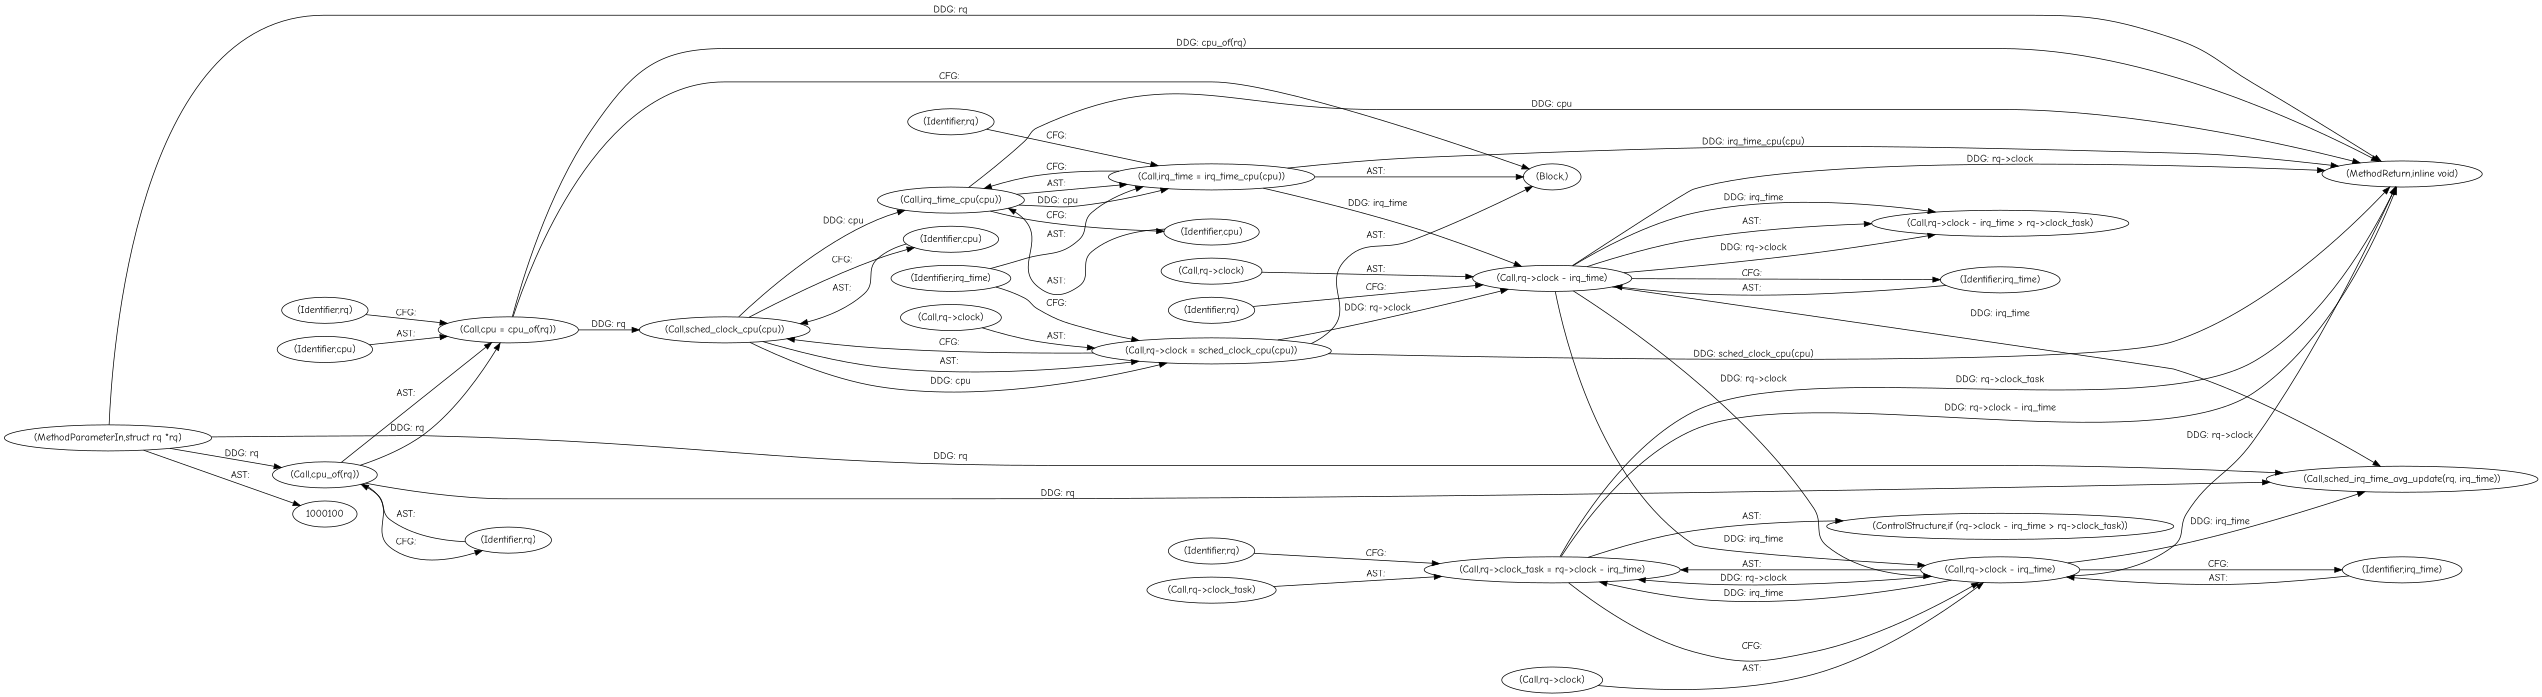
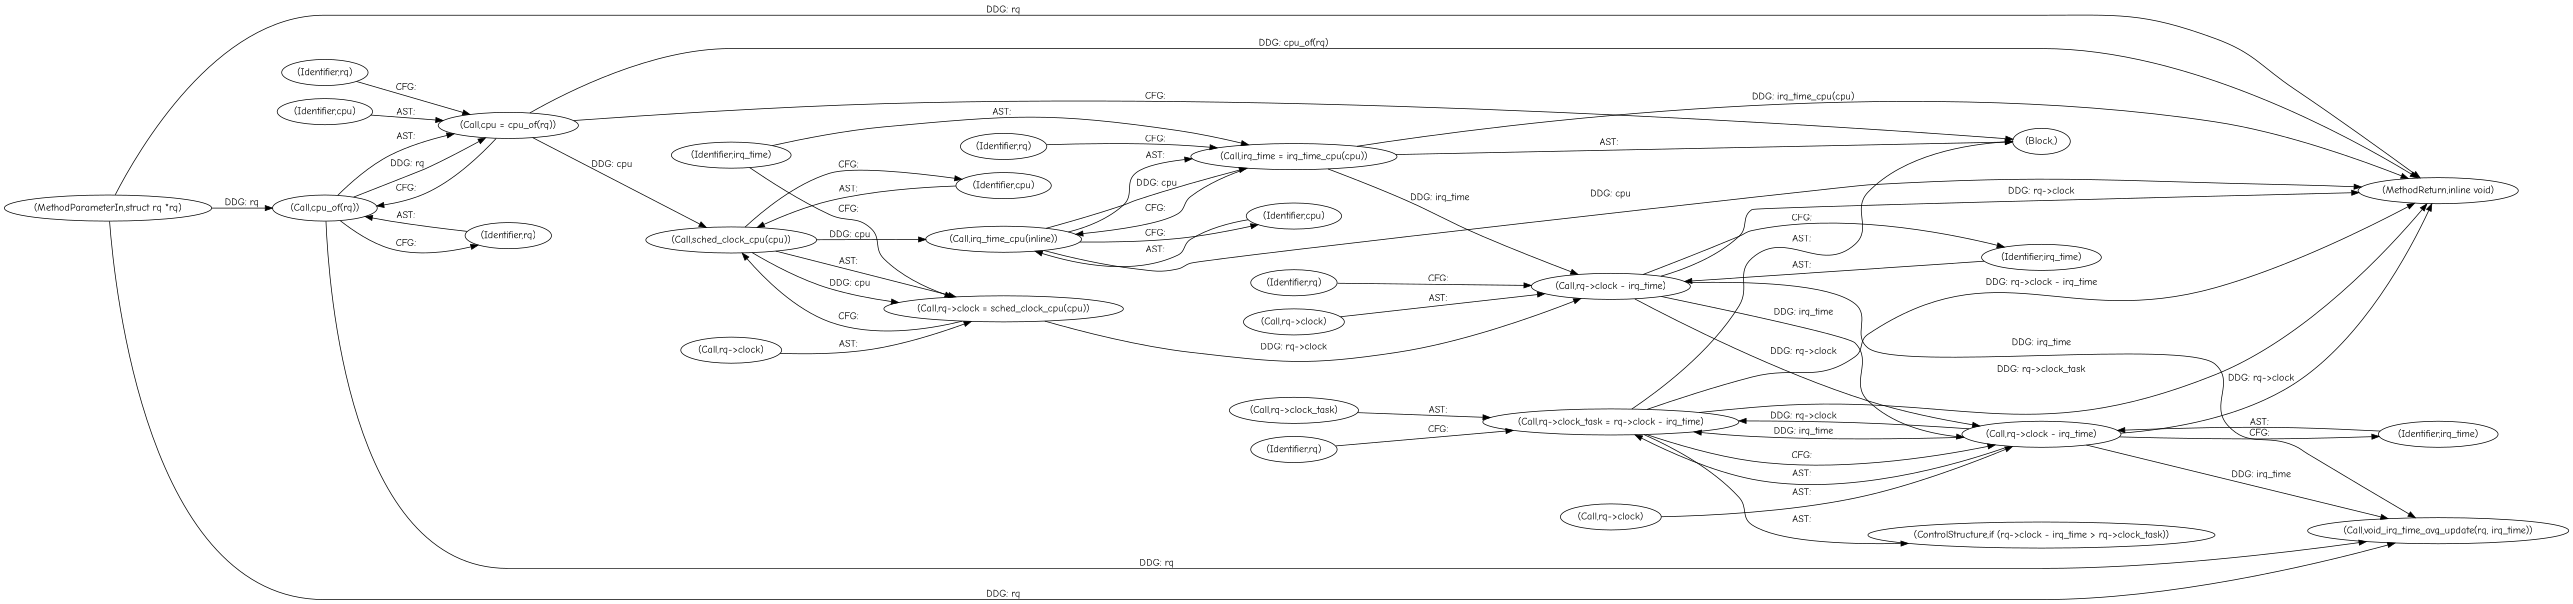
none -> (446, 182)
(951, 200) -> (1004, 239)
(2000, 223) -> none
(1390, 245) -> (1806, 252)
(609, 324) -> (612, 164)
(1882, 359) -> none
(2402, 479) -> (2438, 531)
(325, 514) -> none
